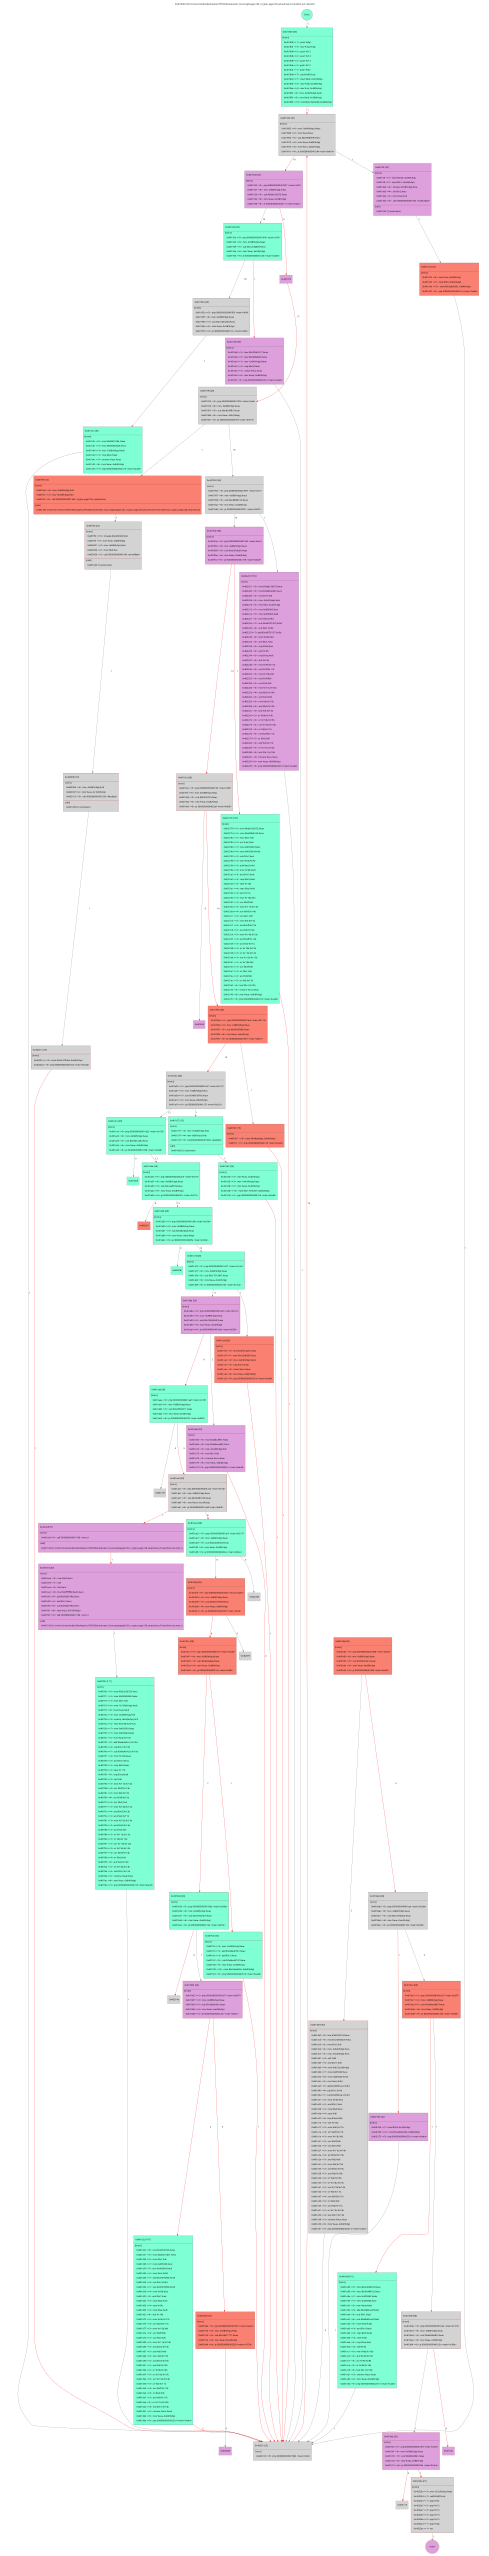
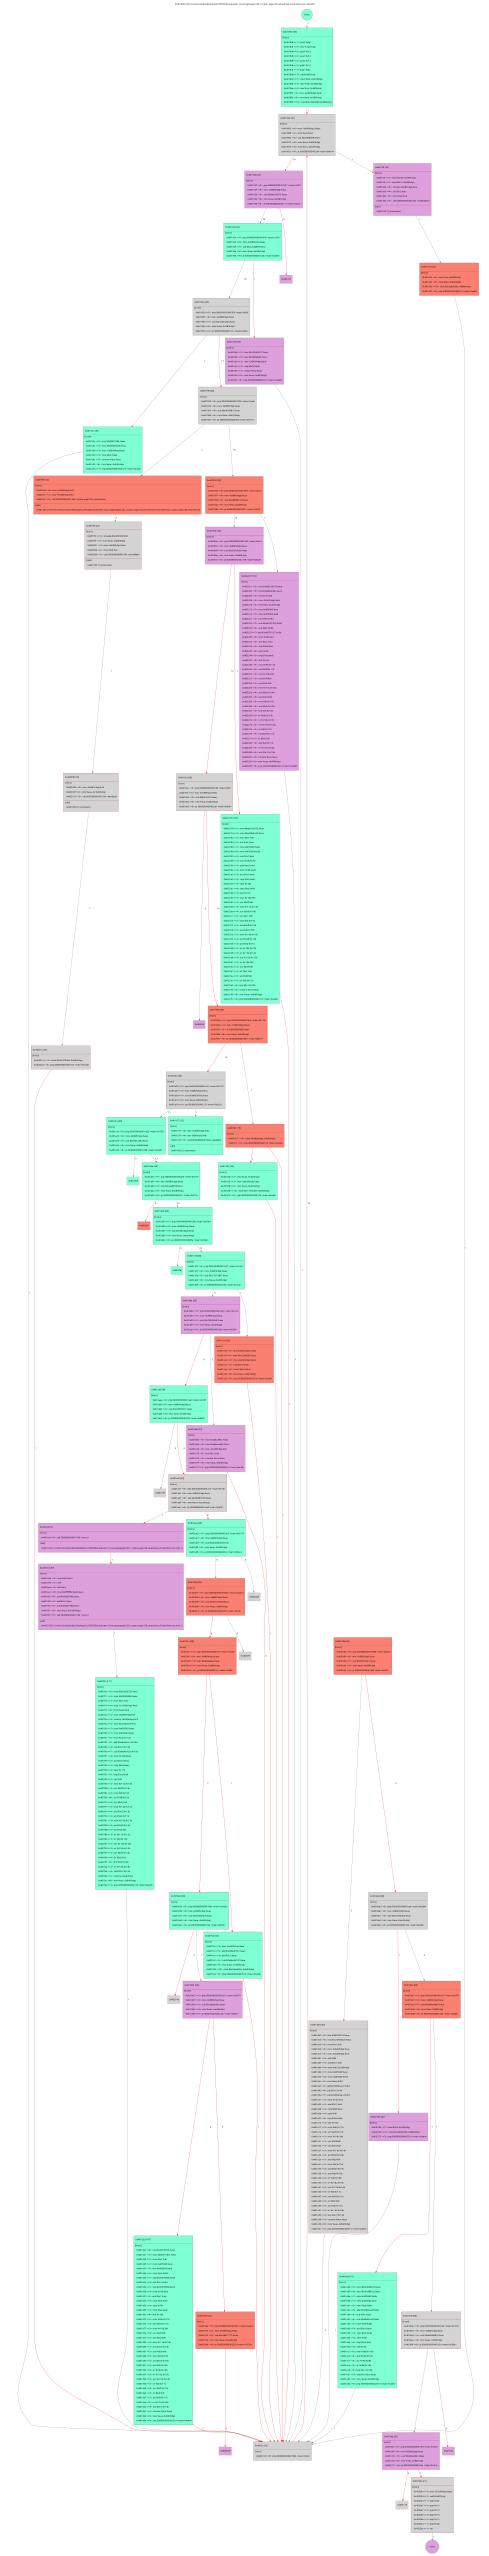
(296, 350) -> (219, 360)
(234, 495) -> (234, 495)
(222, 1158) -> (252, 1154)
